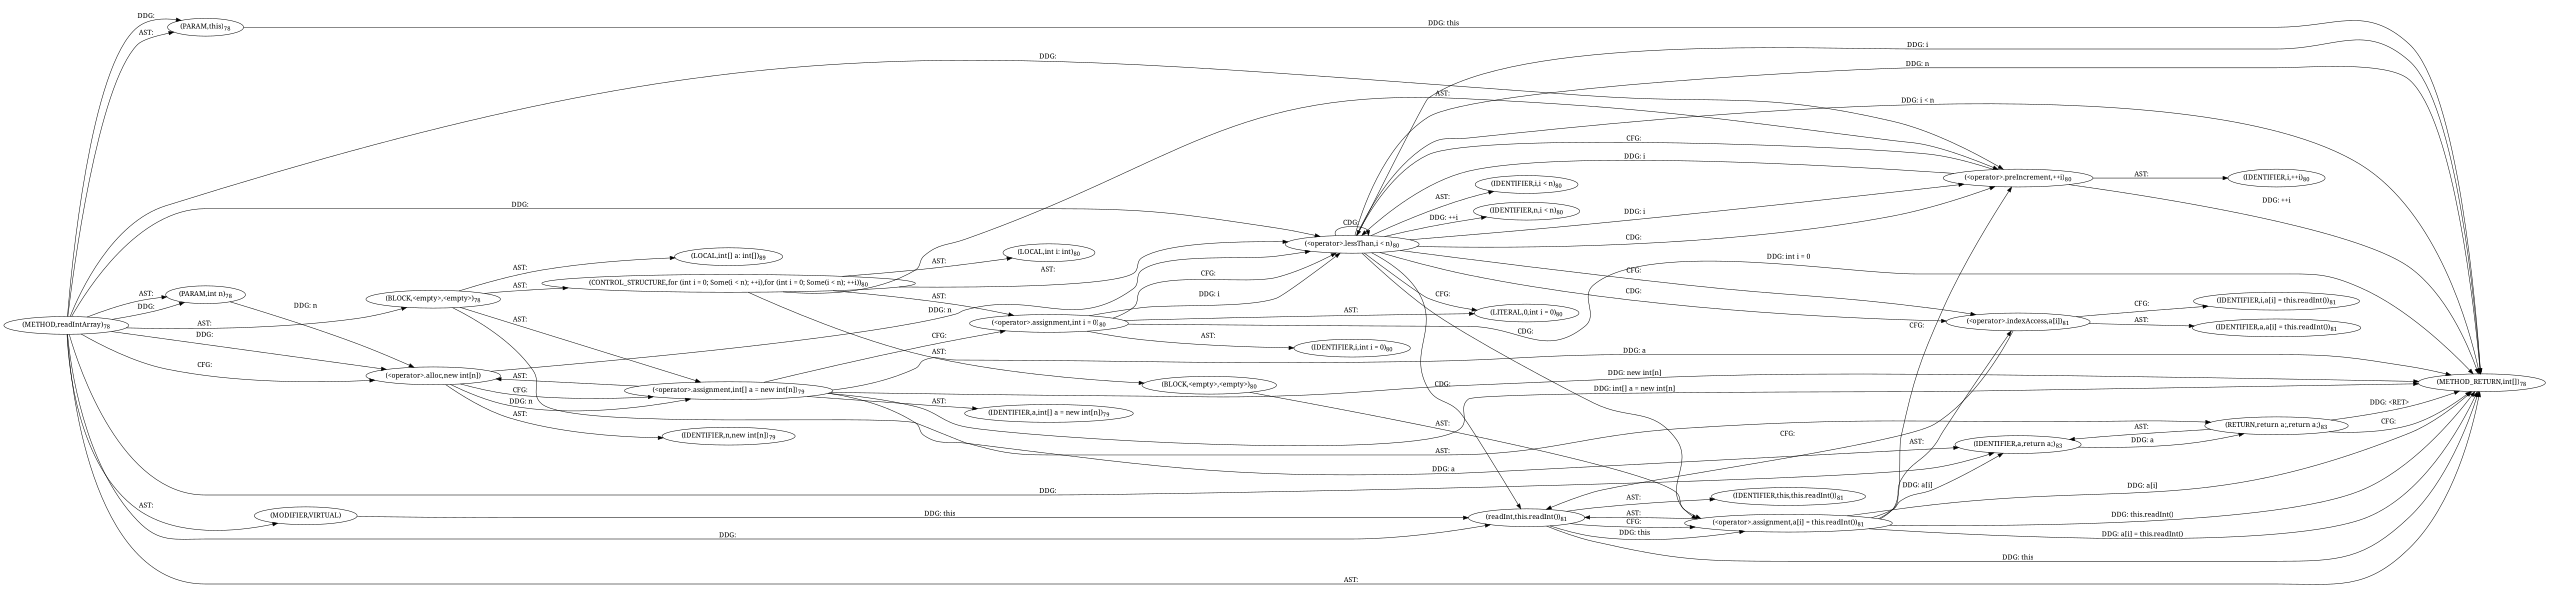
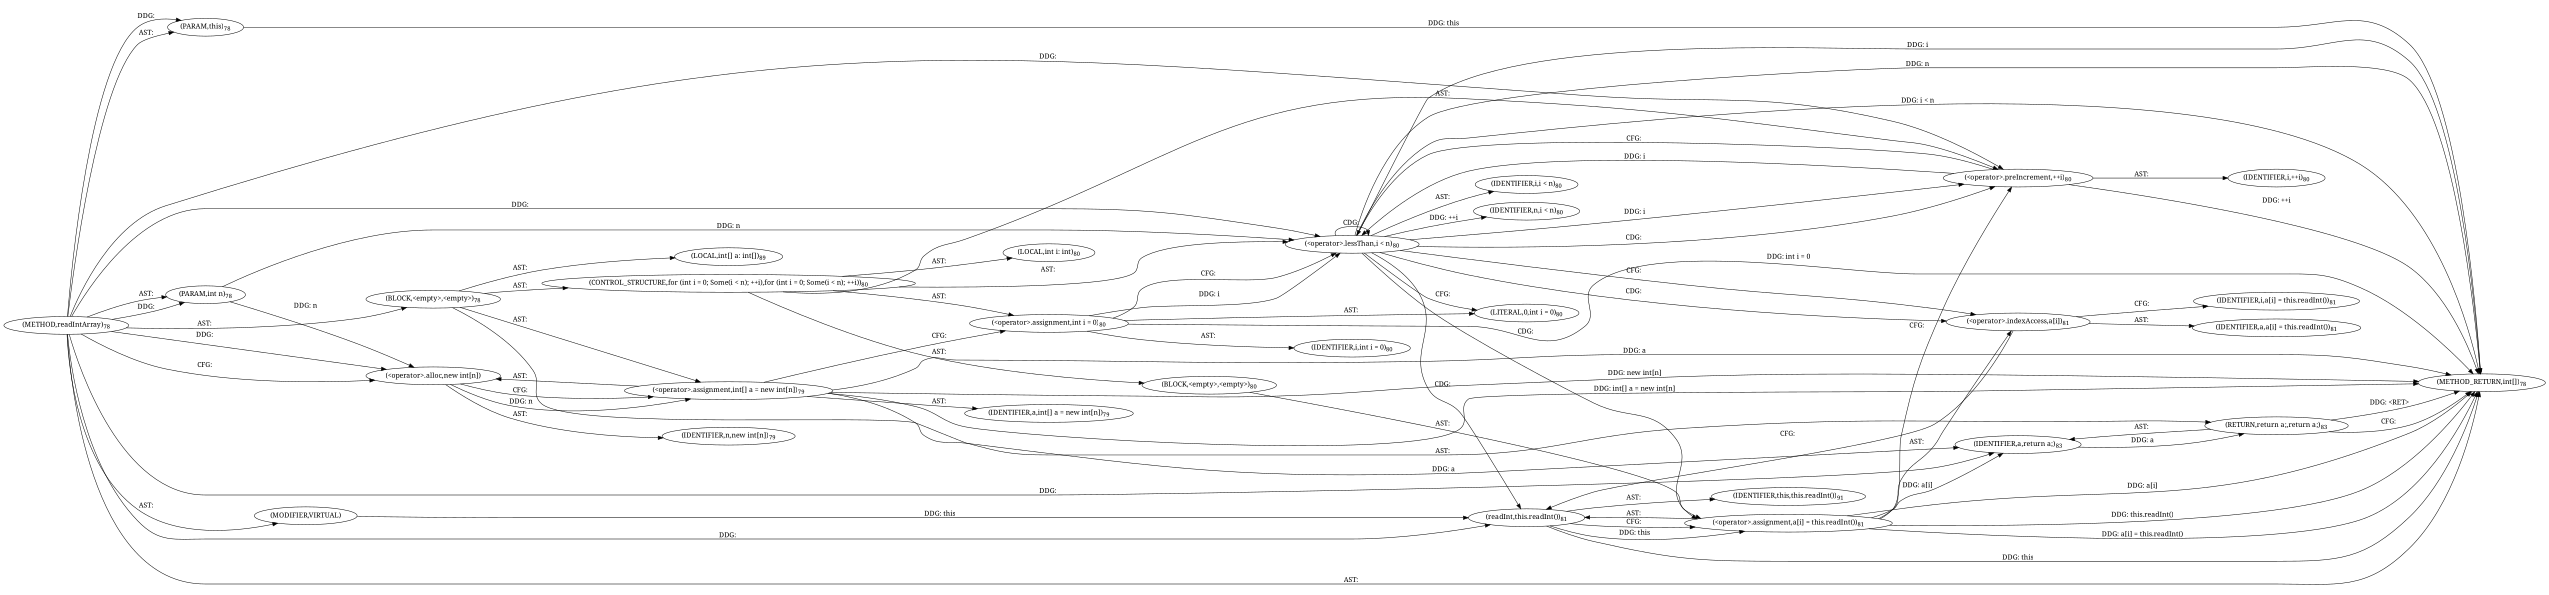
(908, 324) -> (751, 230)
(1840, 496) -> (1840, 496)
